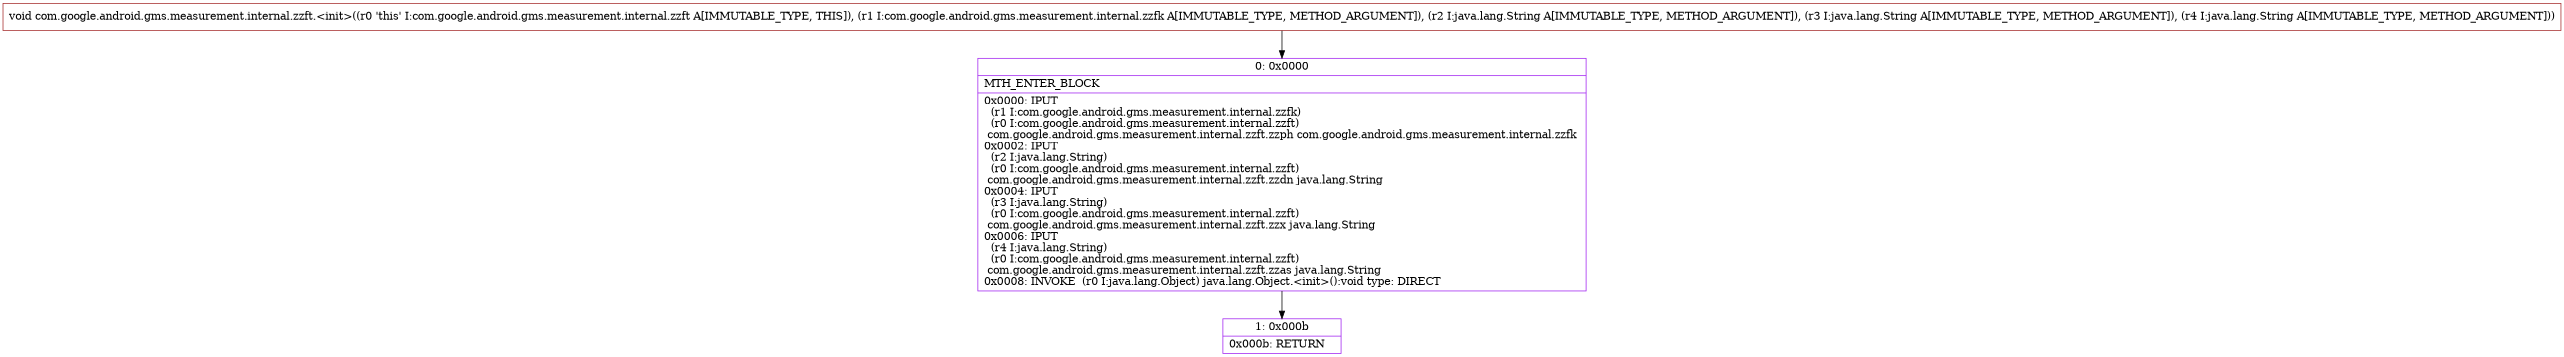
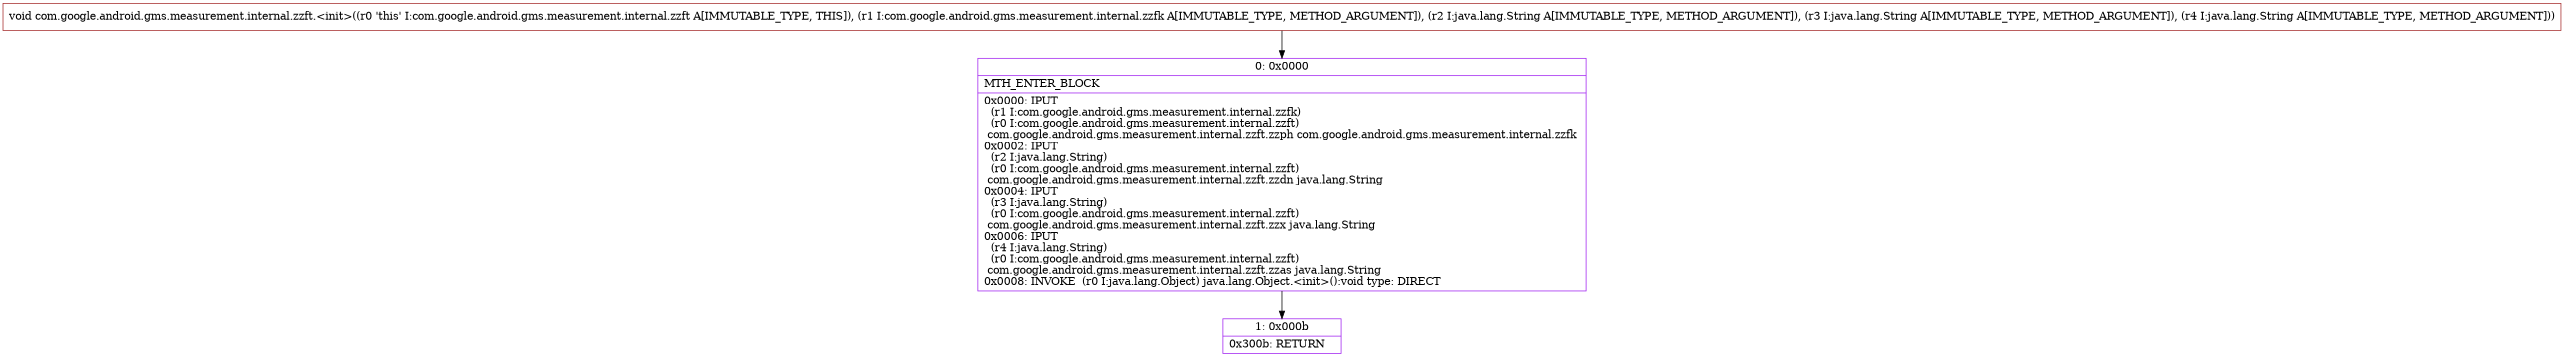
(1282, 344) -> (1282, 344)
